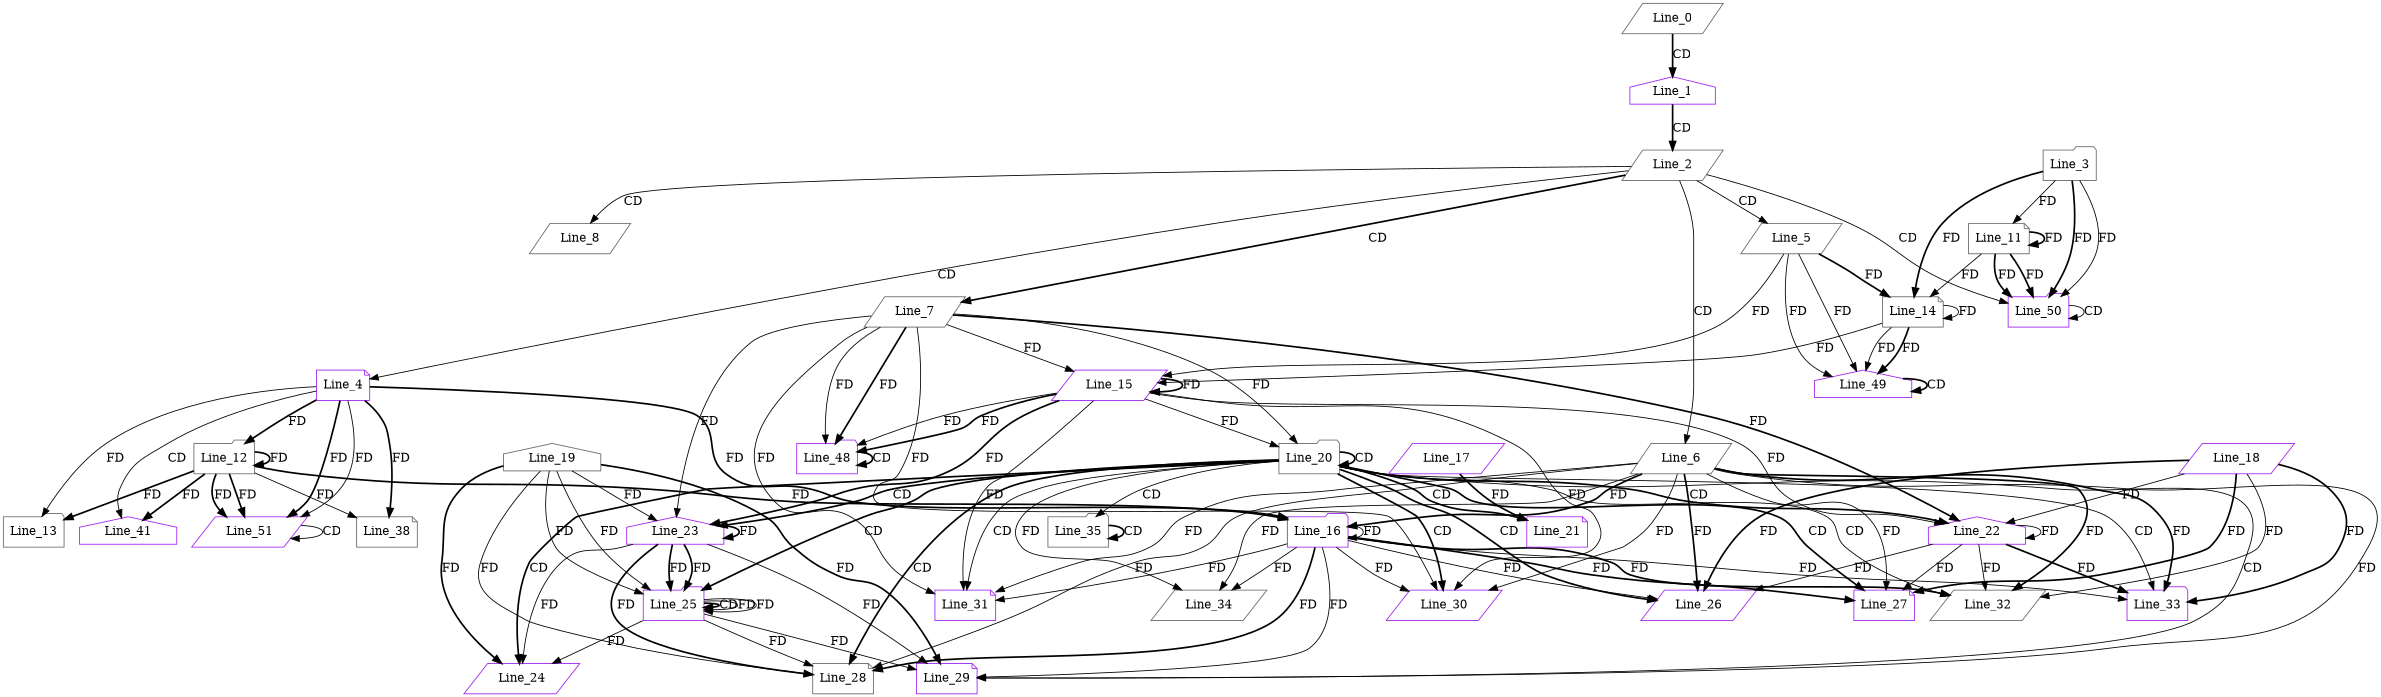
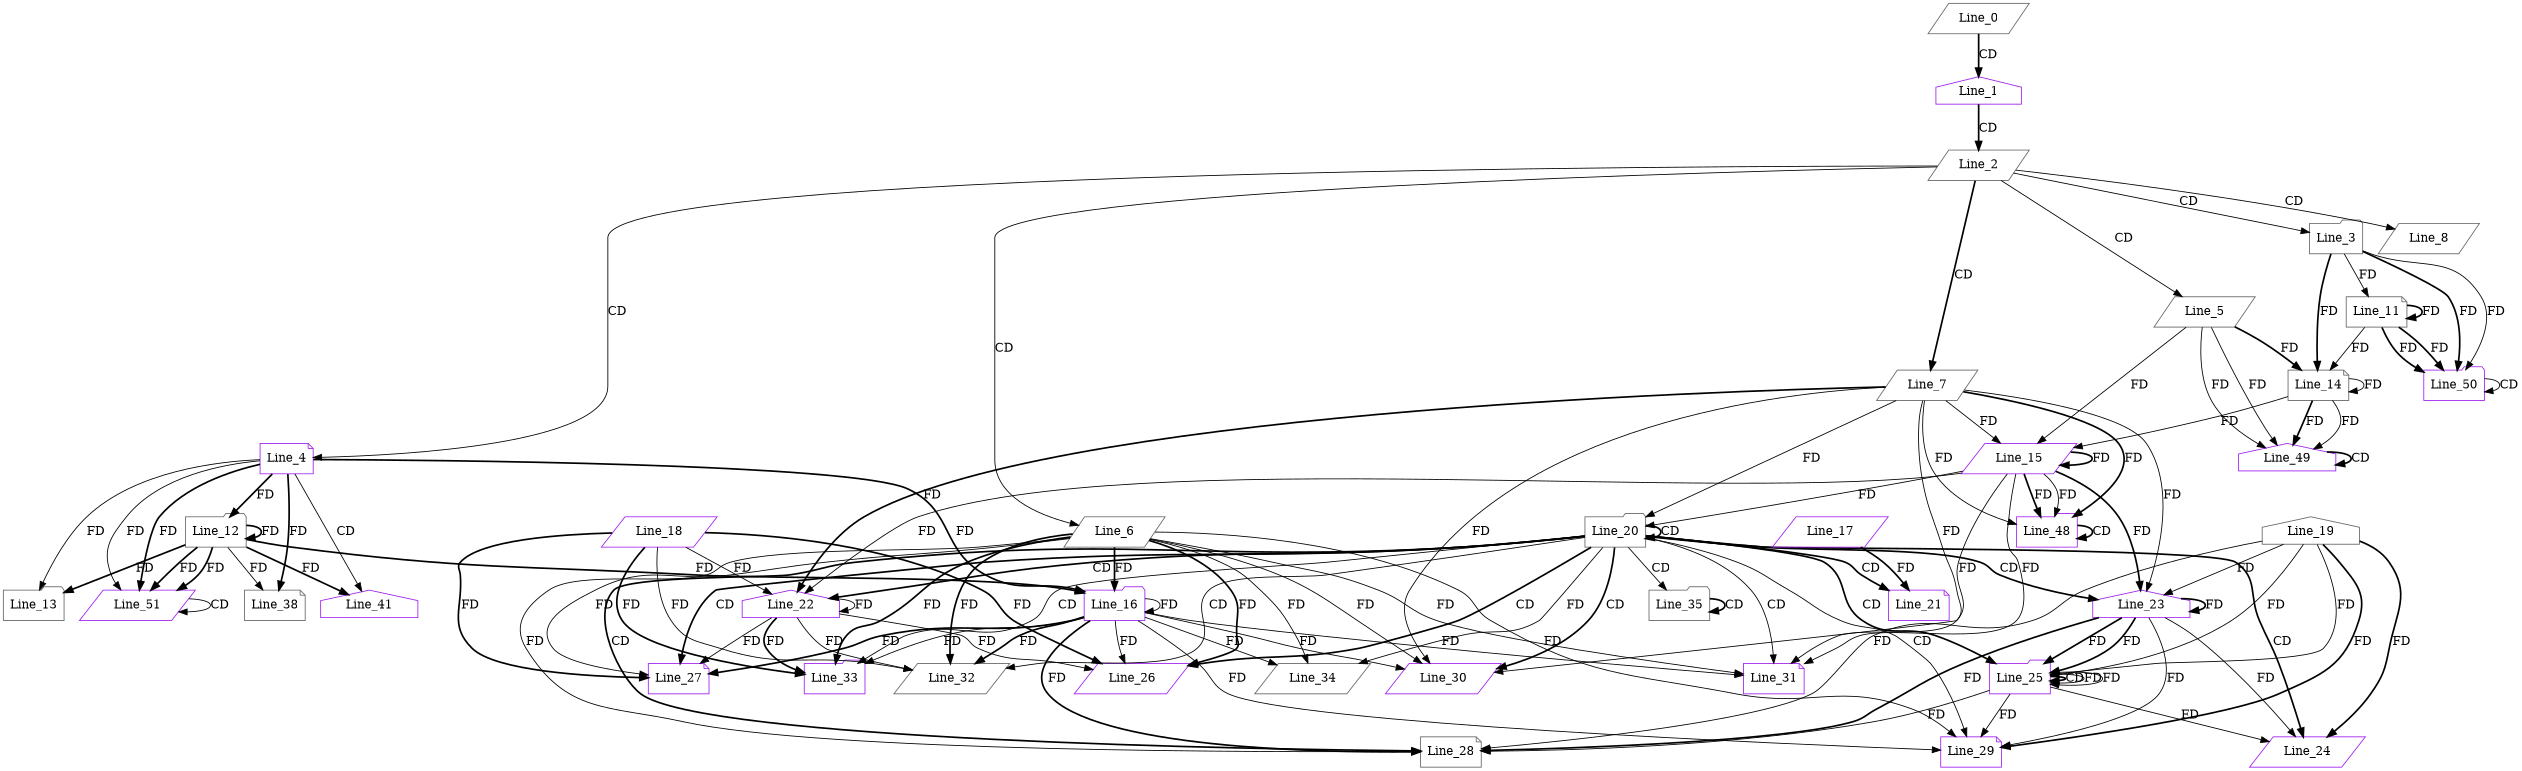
(1858, 228) -> (2157, 202)
